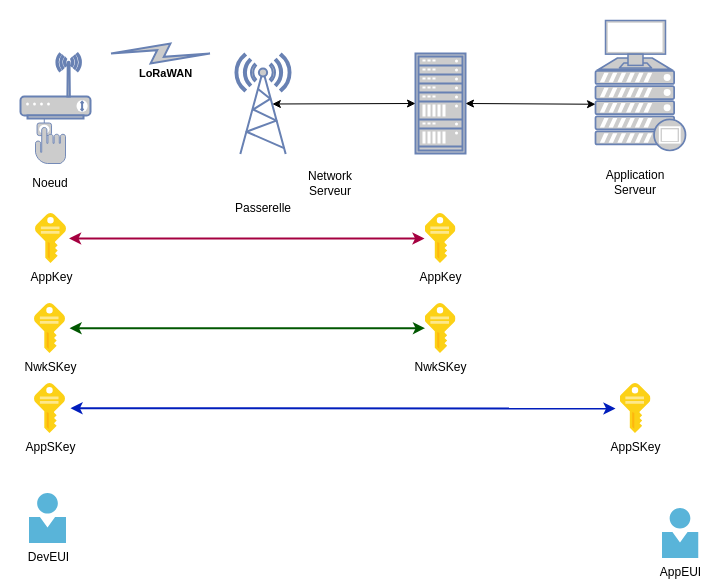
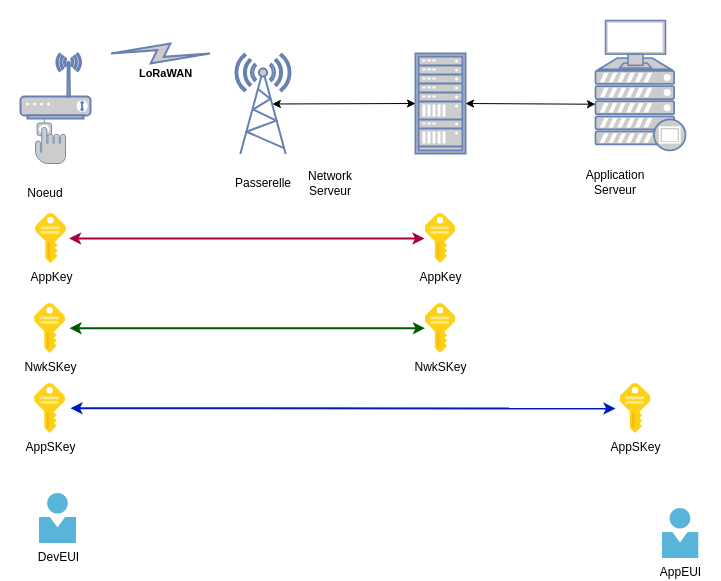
(636, 183) -> (616, 183)
(51, 184) -> (46, 194)
(263, 209) -> (263, 184)
(48, 519) -> (58, 519)
